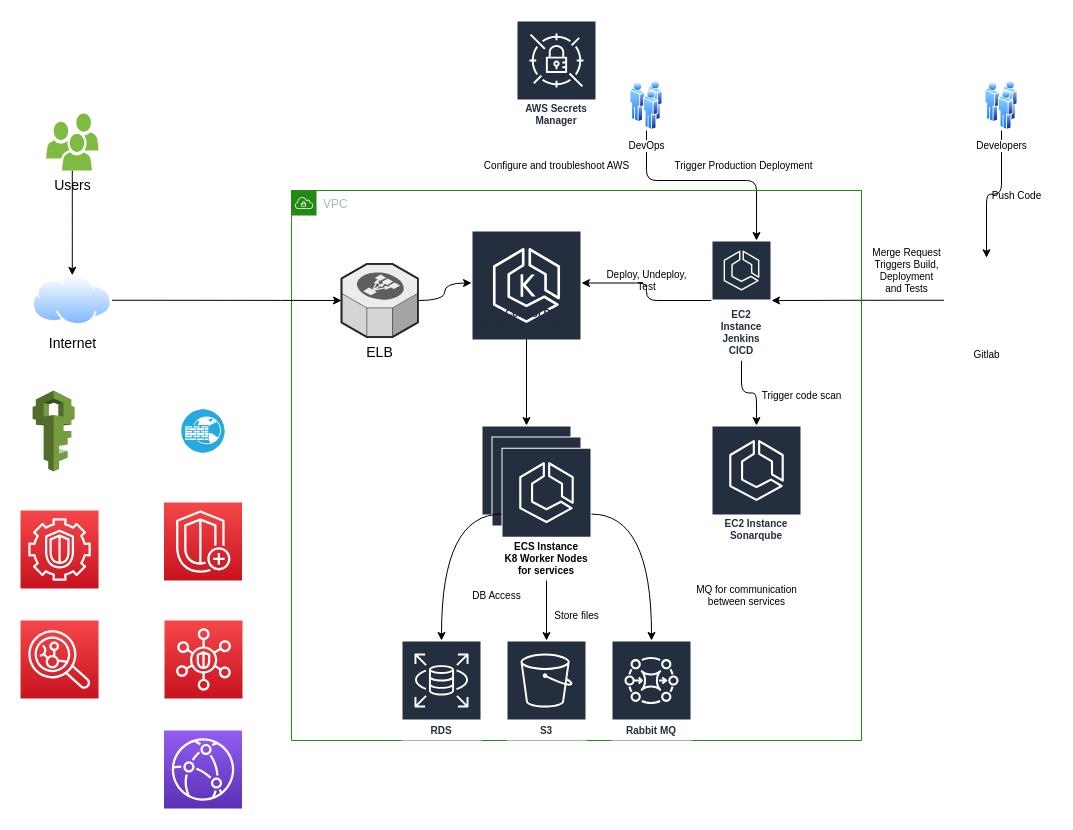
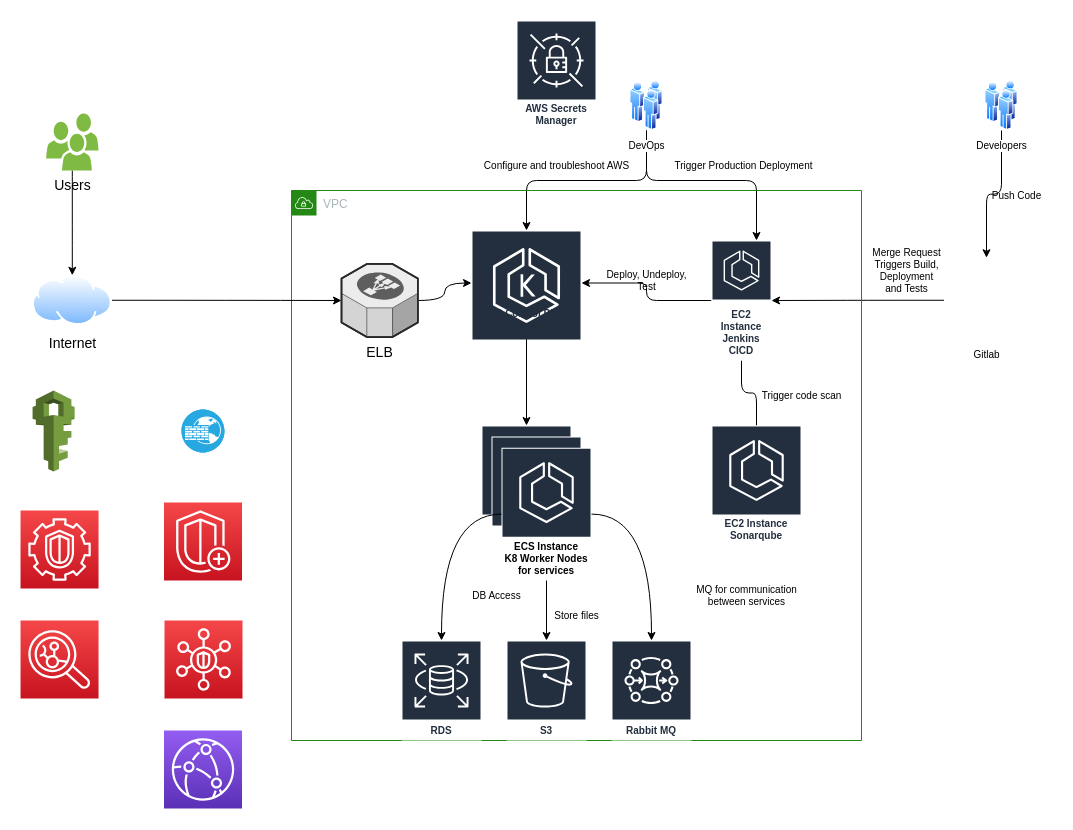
none -> (569, 181)
(757, 417) -> (757, 420)
